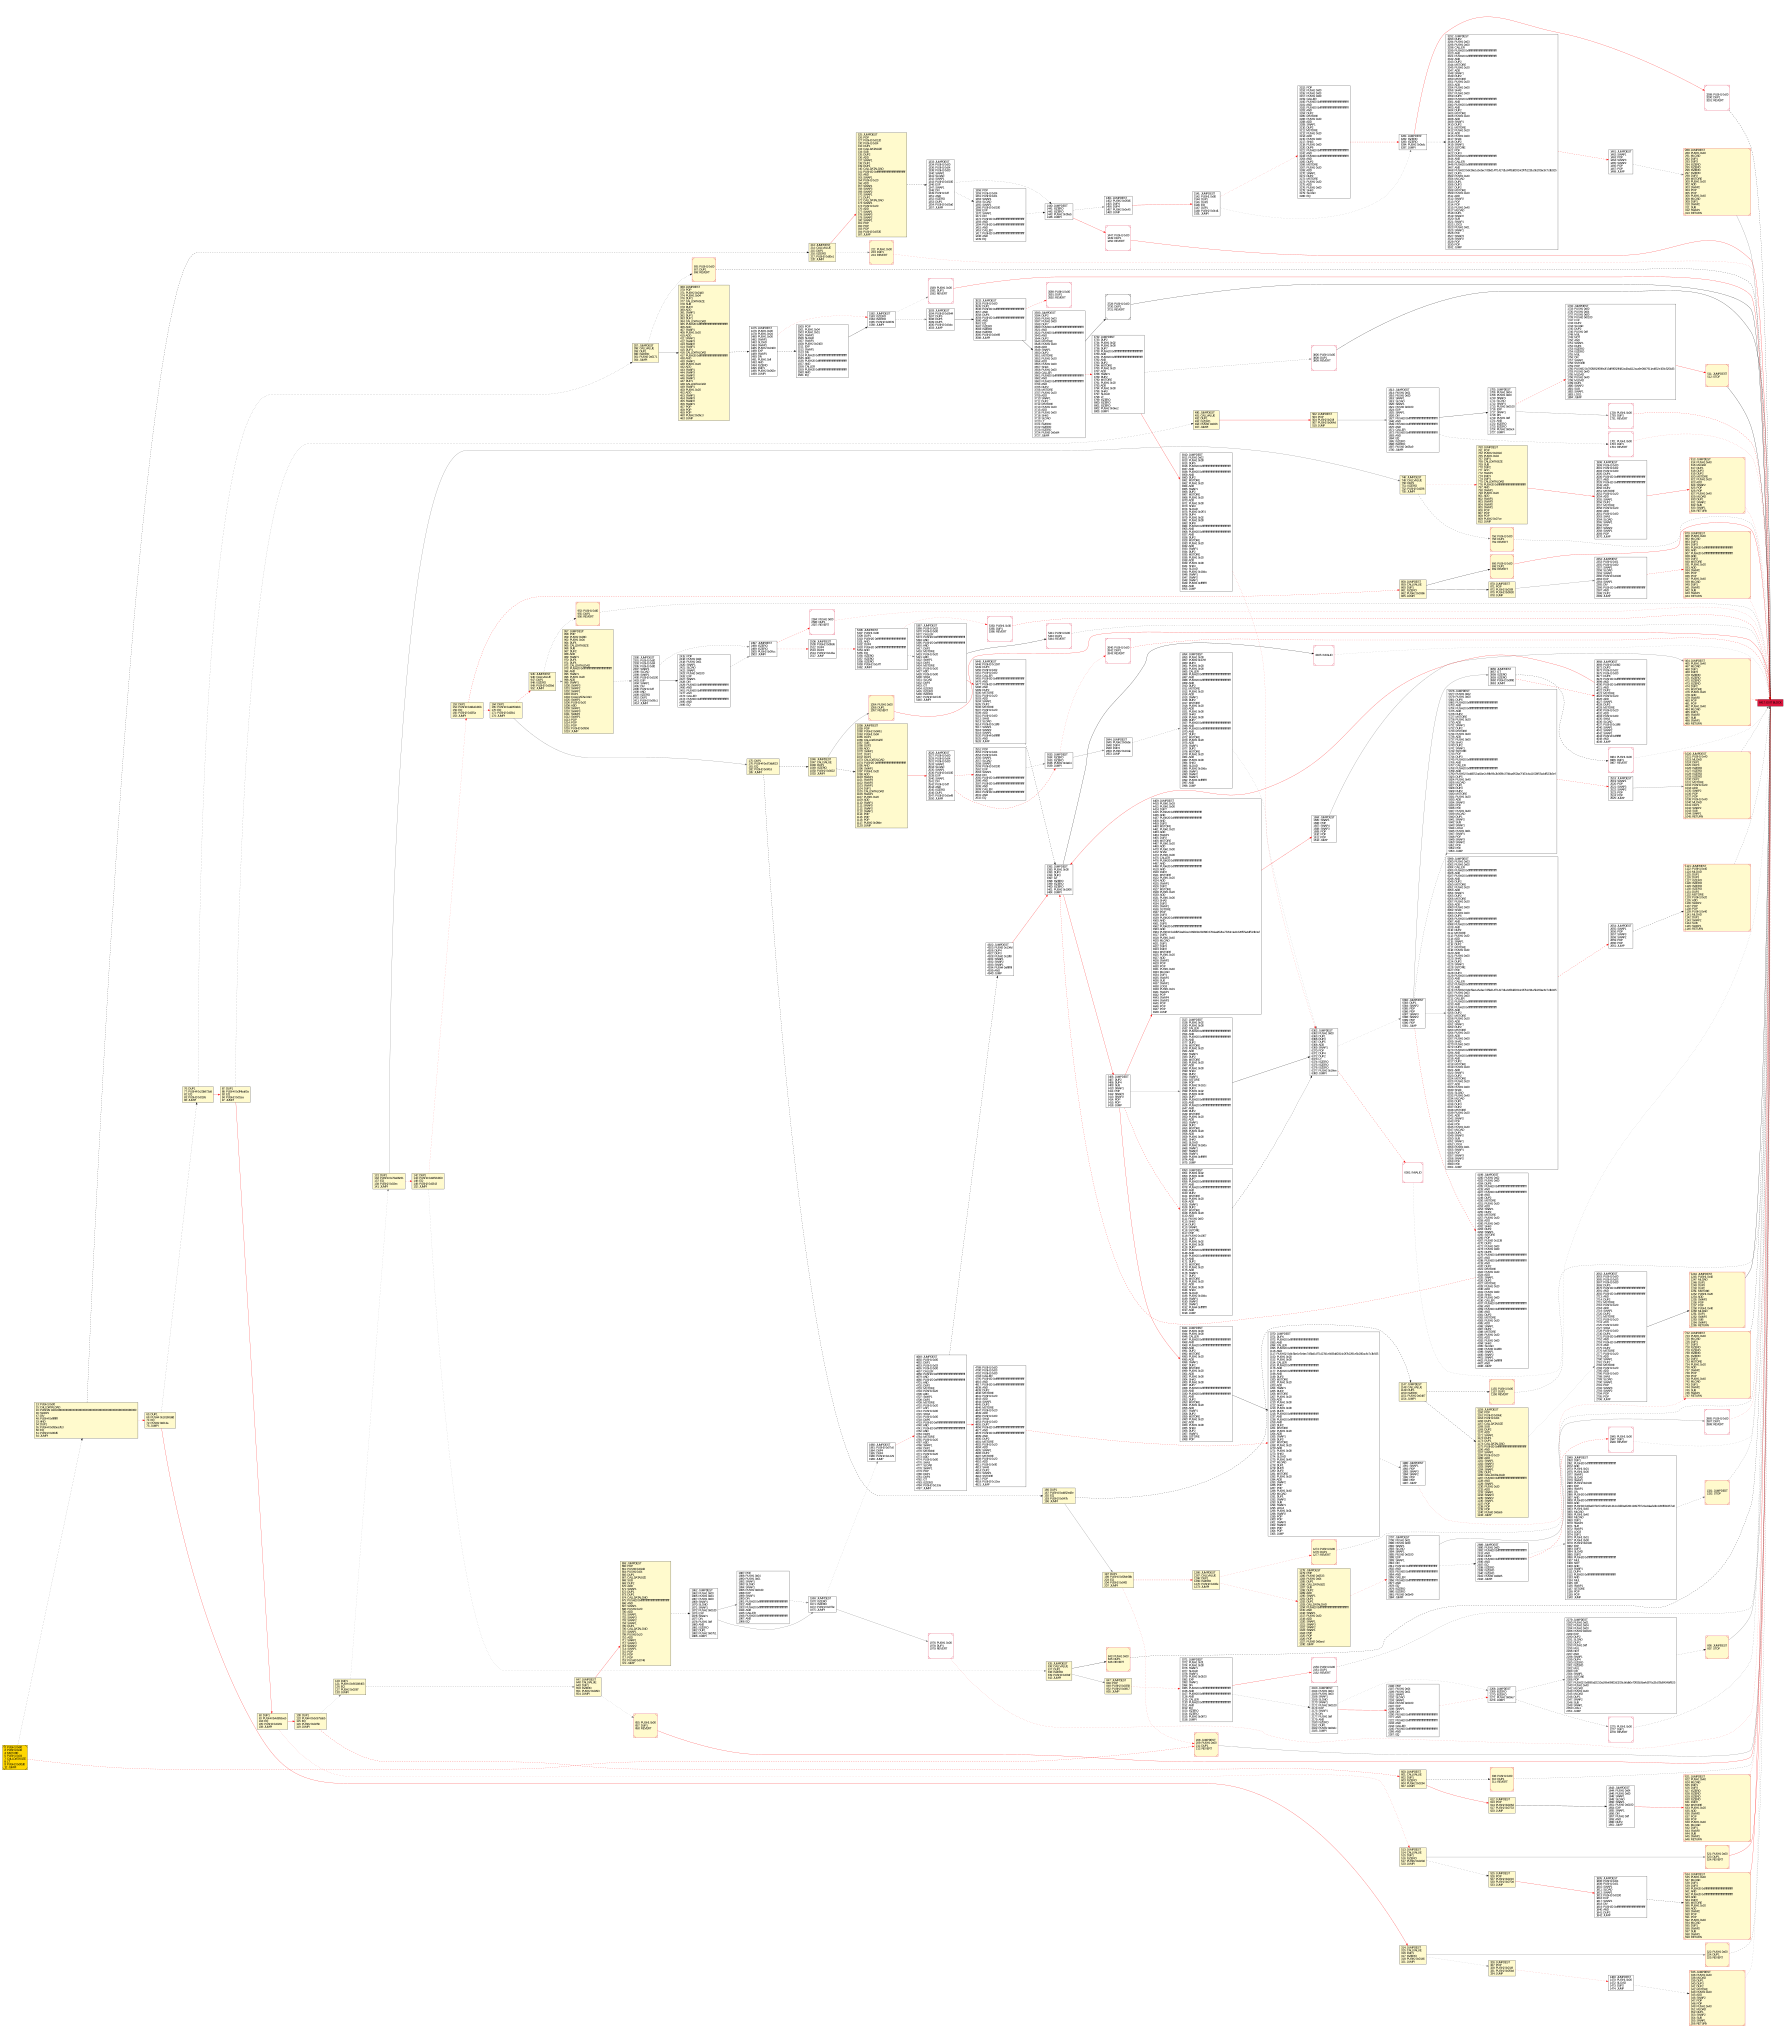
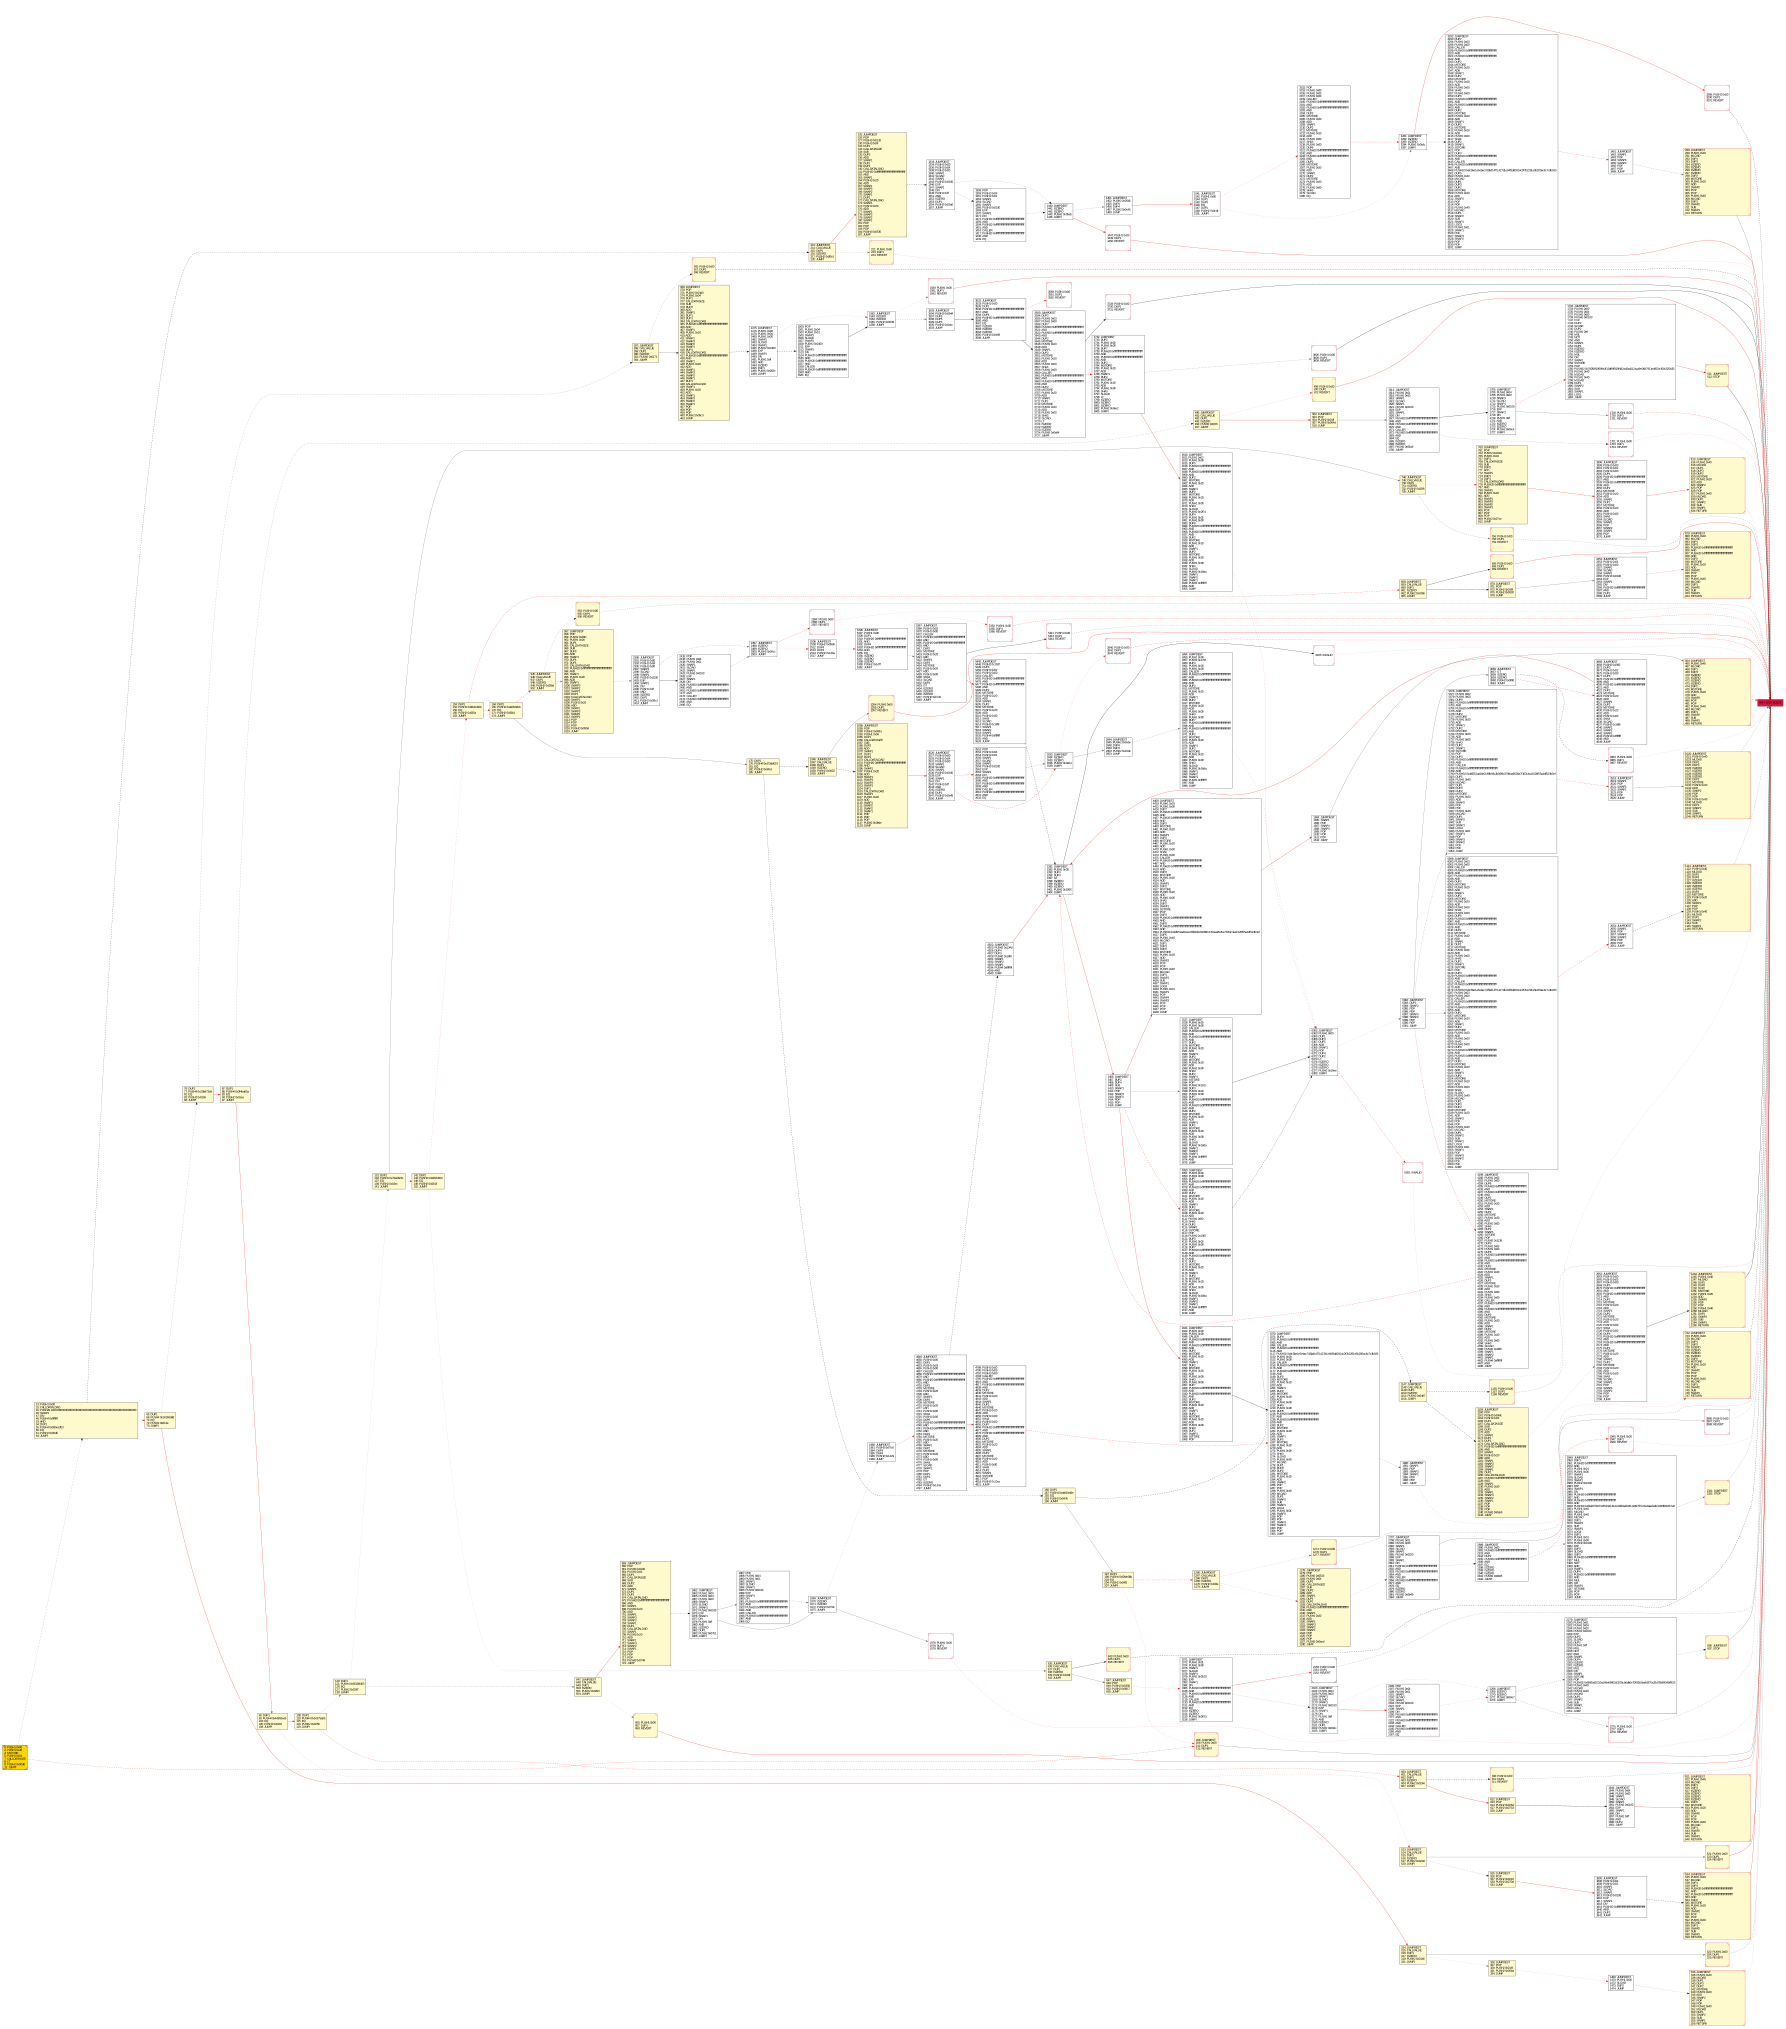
(1118, 307) -> (1118, 307)
none -> (1324, 390)
(1324, 1670) -> (1324, 1670)
